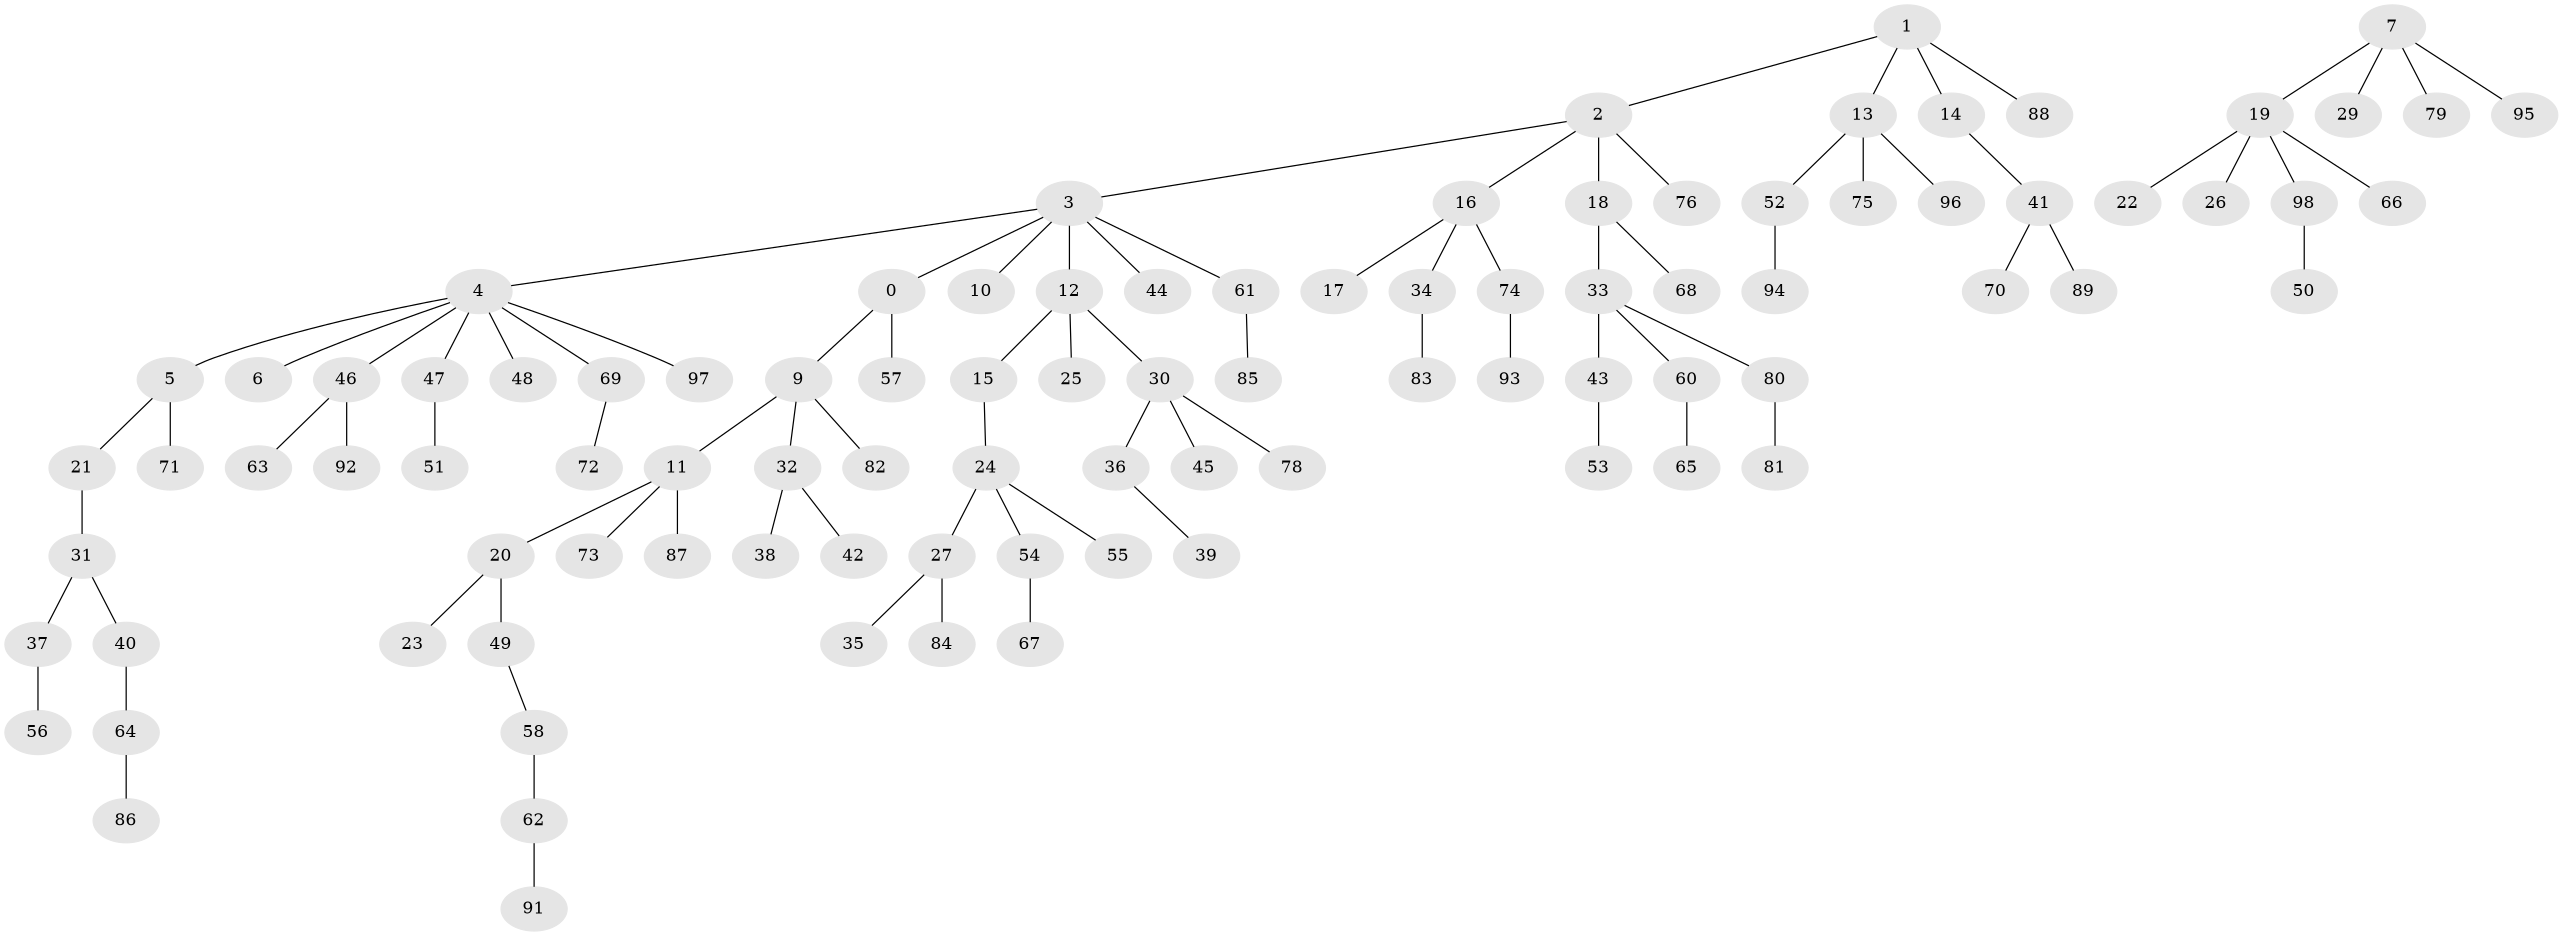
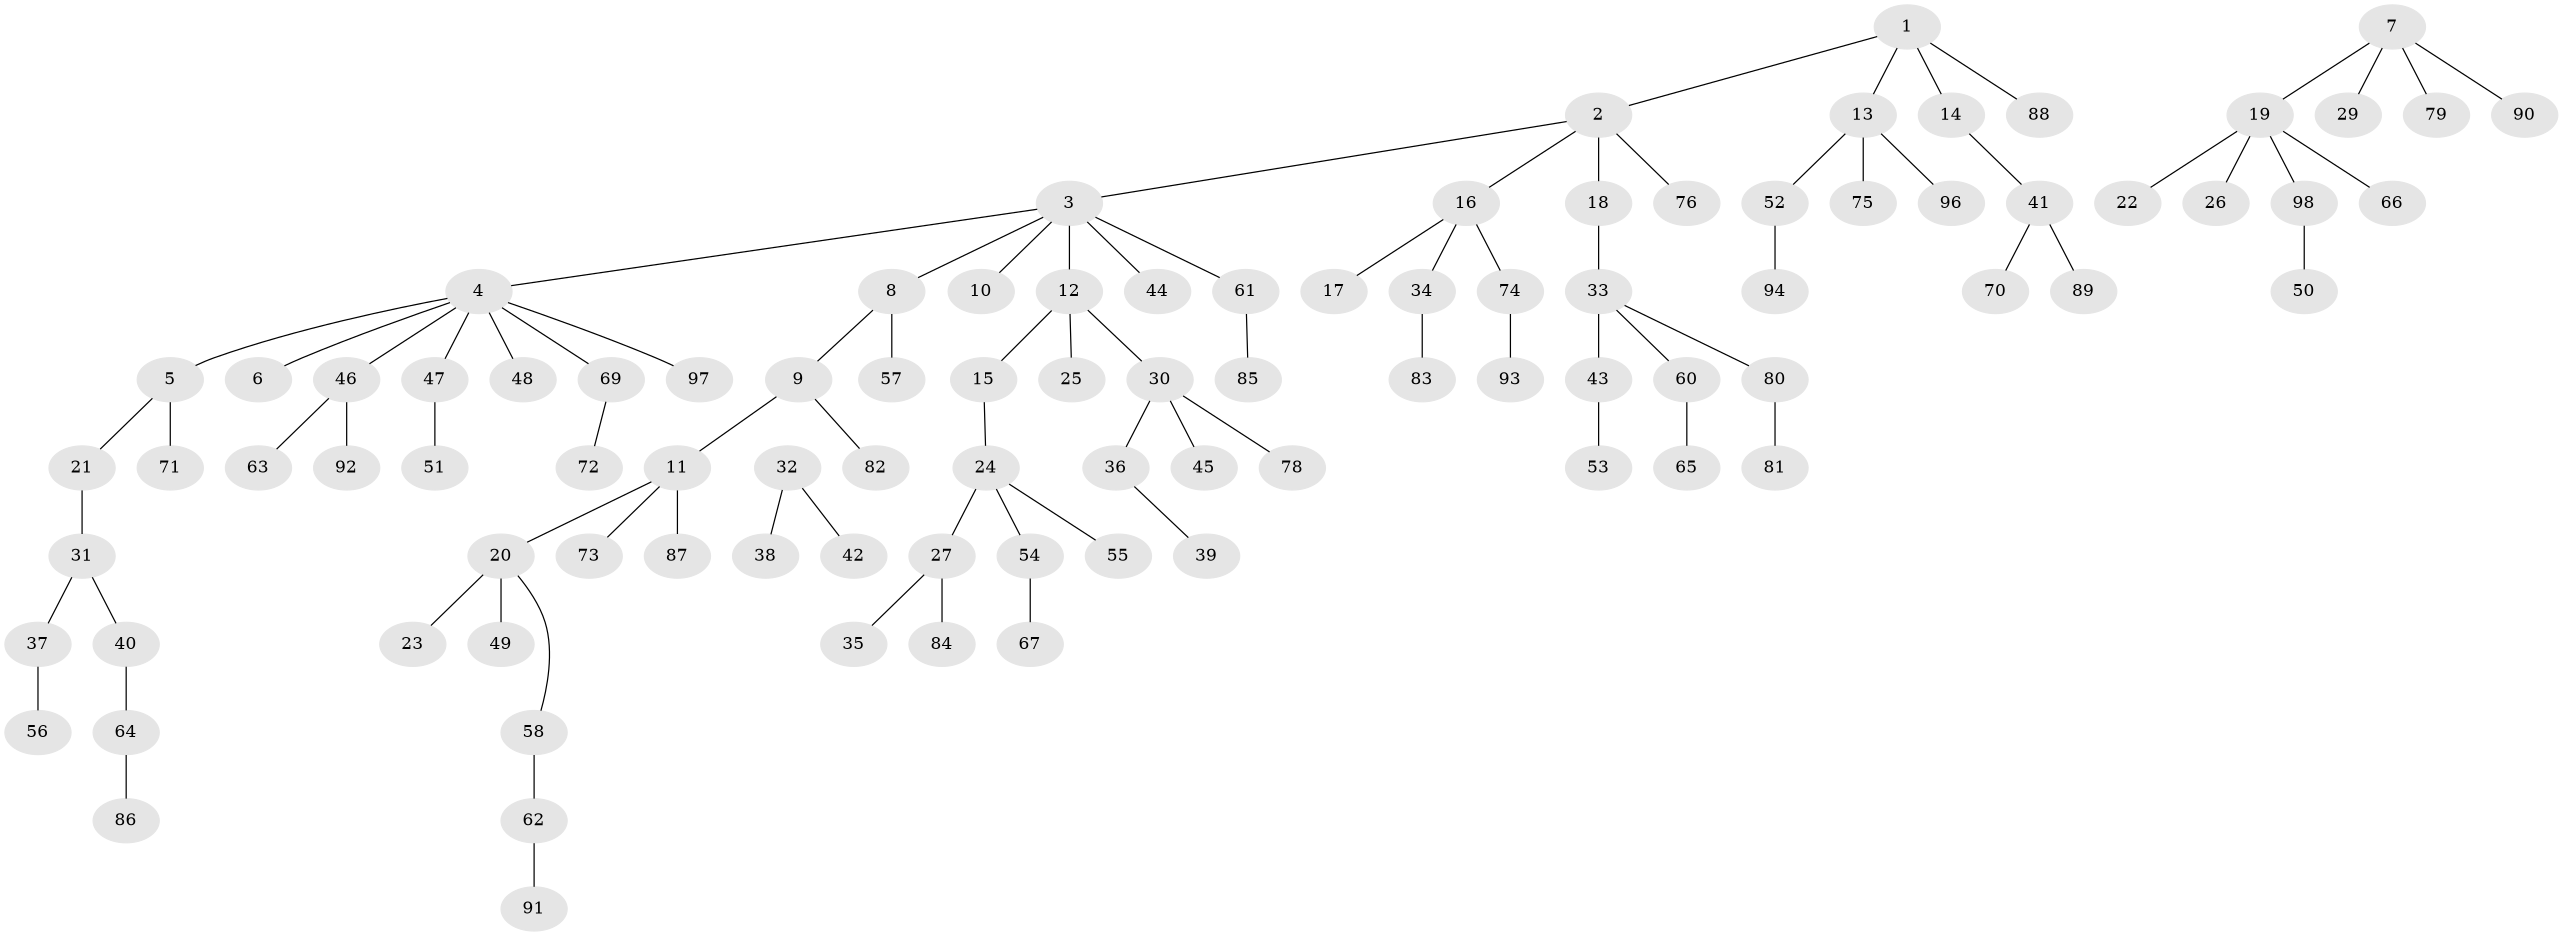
(2525, 115) -> (2525, 115)
(892, 292) -> (892, 292)
(1687, 292) -> none
(793, 424) -> none
(517, 688) -> (549, 640)
